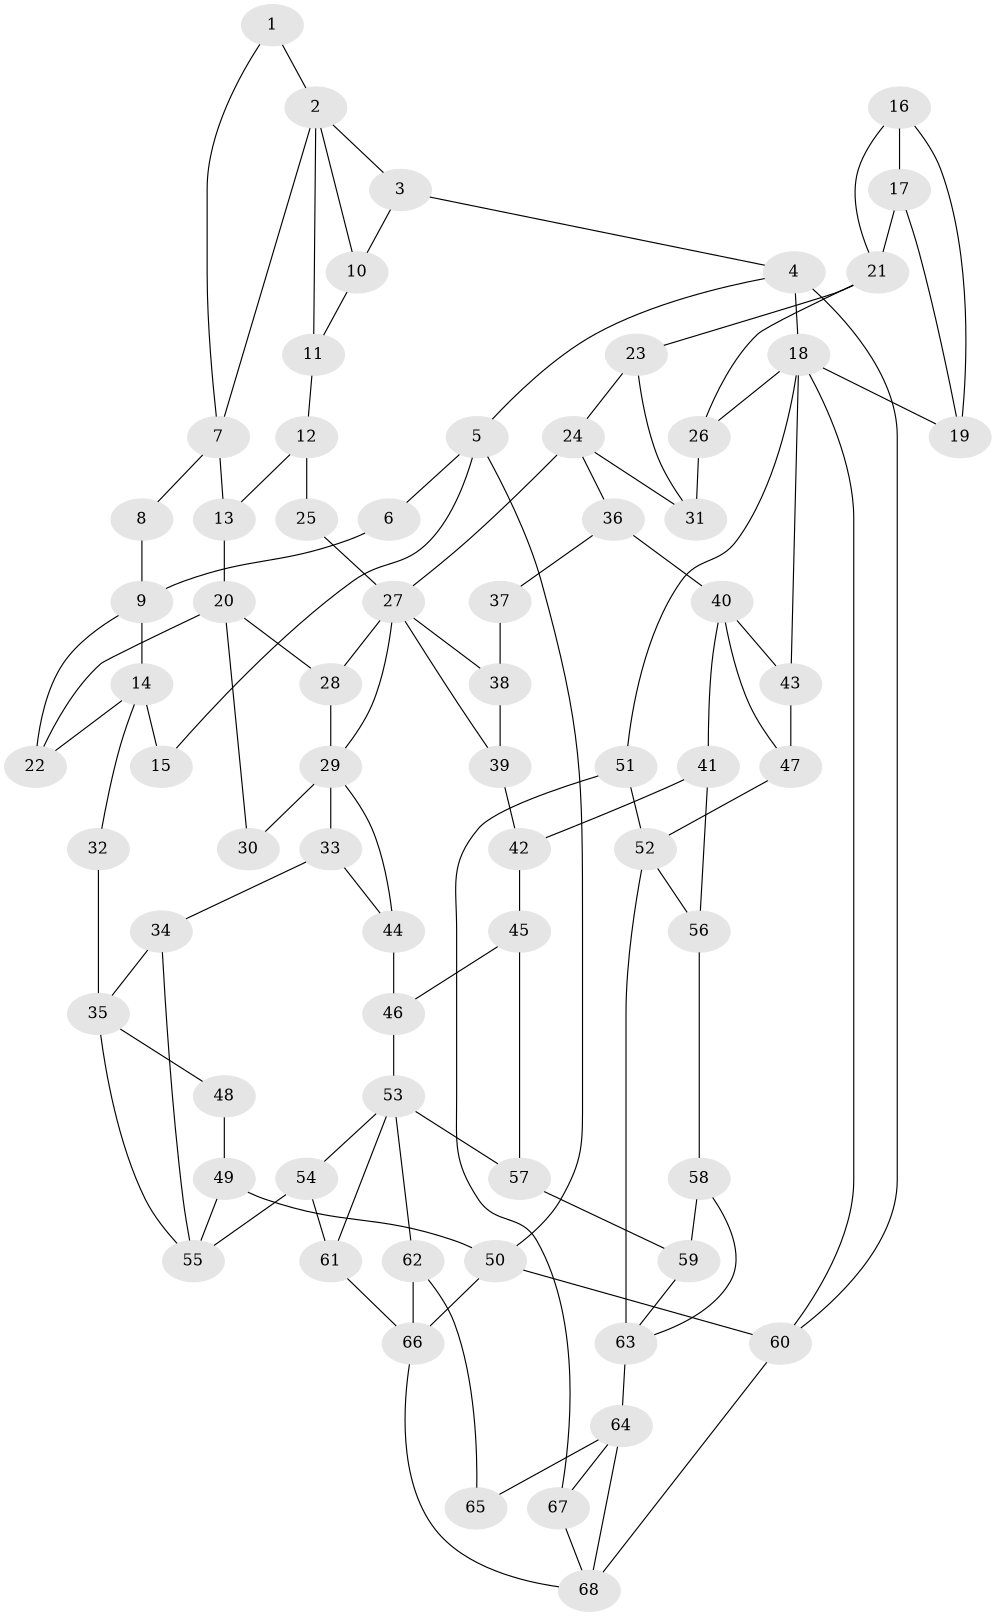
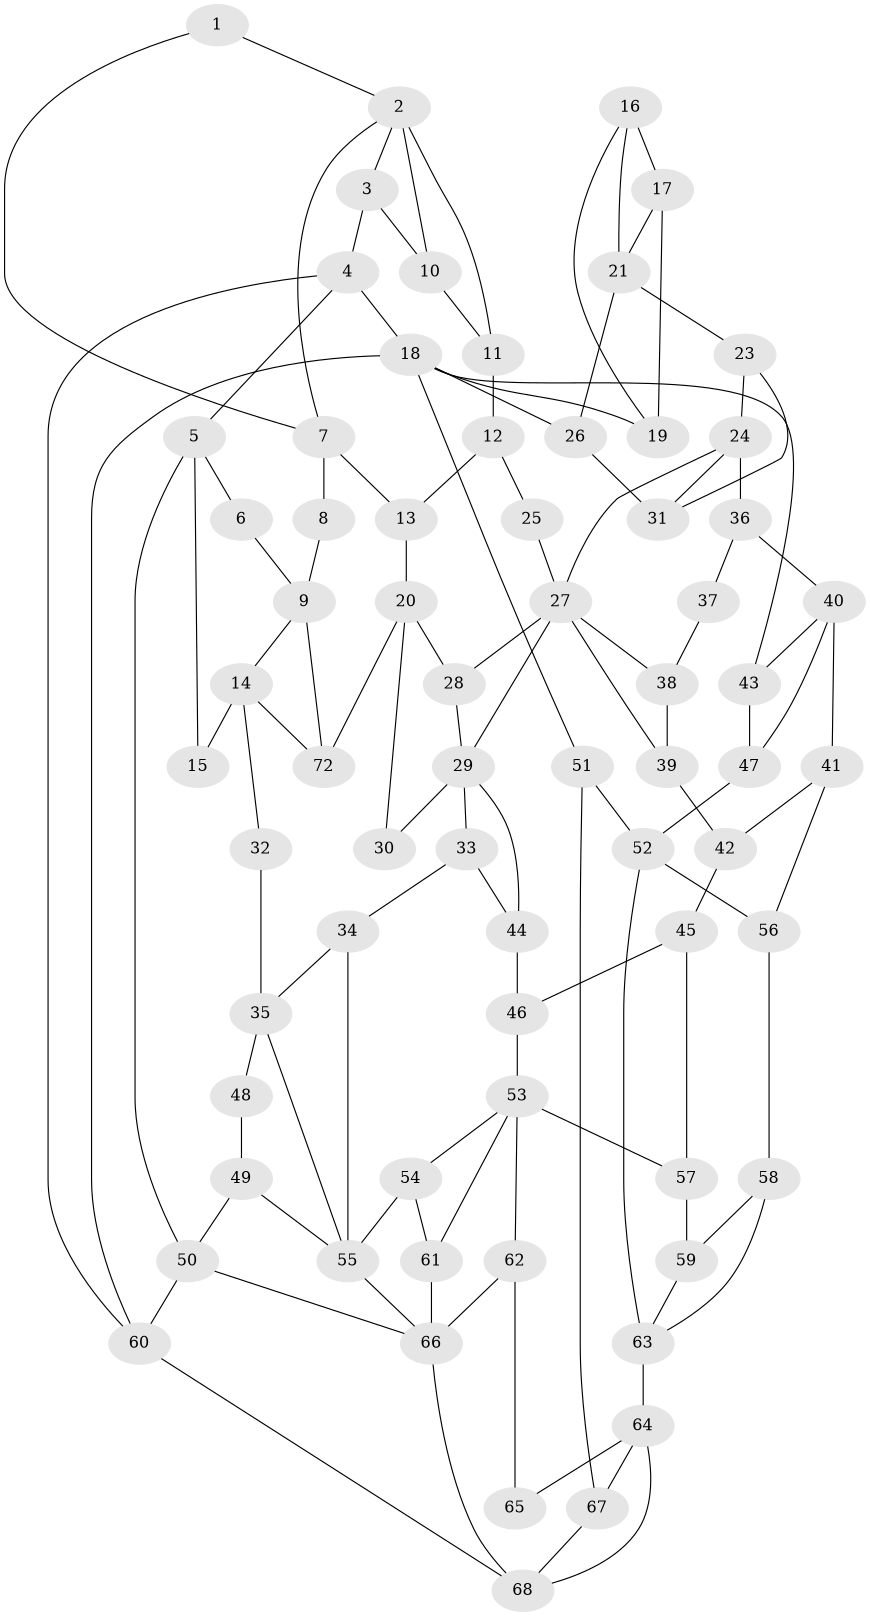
(35, 767) -> (324, 767)
none -> (390, 1302)
